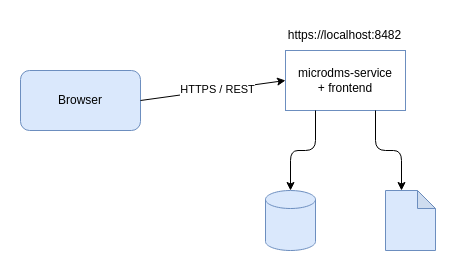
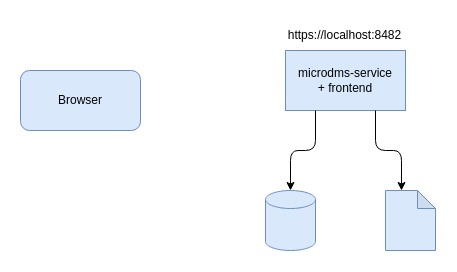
(346, 81) -> (346, 81)
(210, 91) -> none
